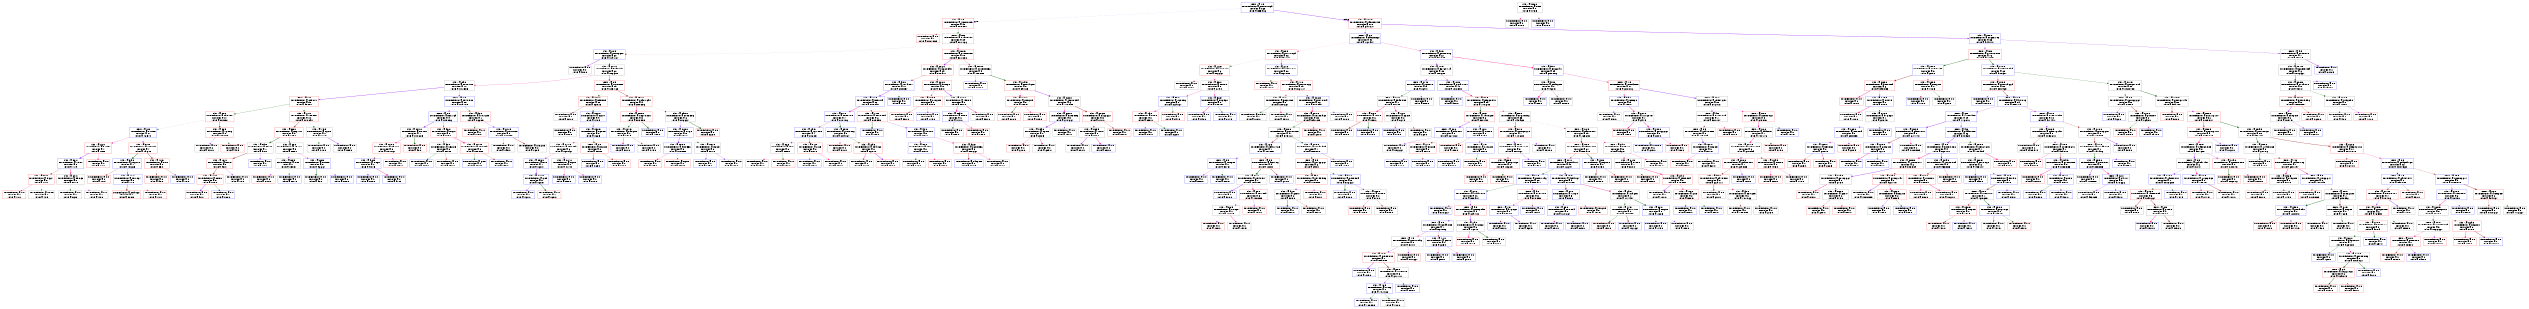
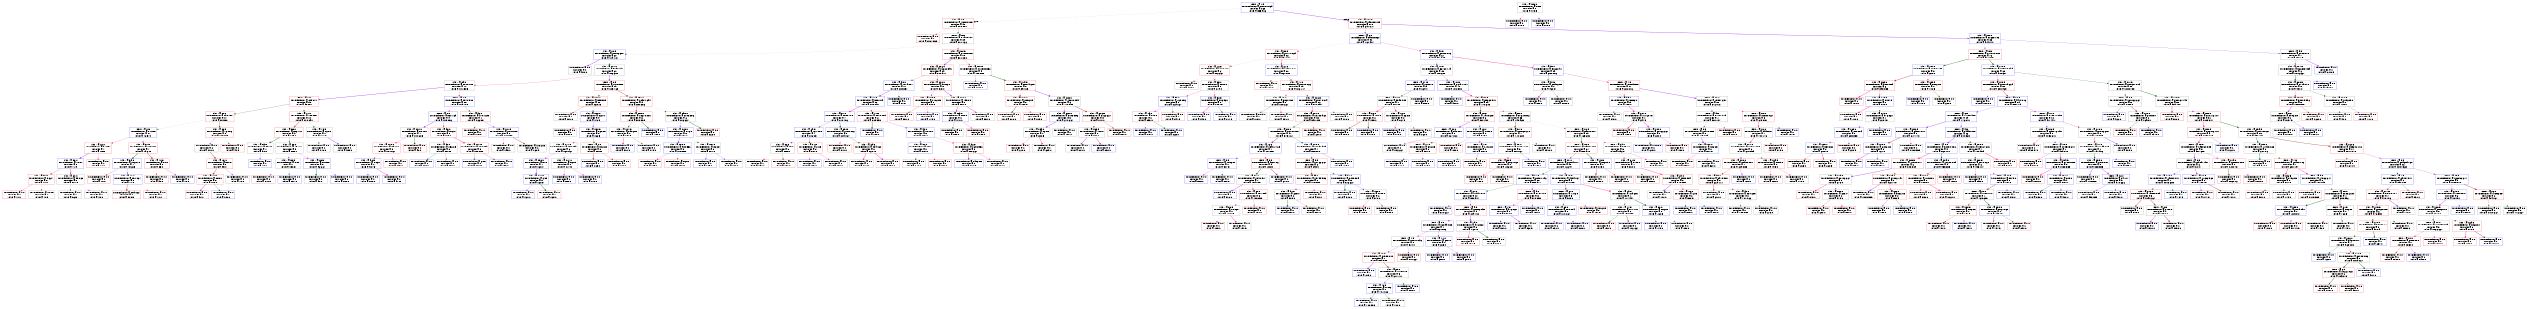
(241, 156) -> (212, 155)
